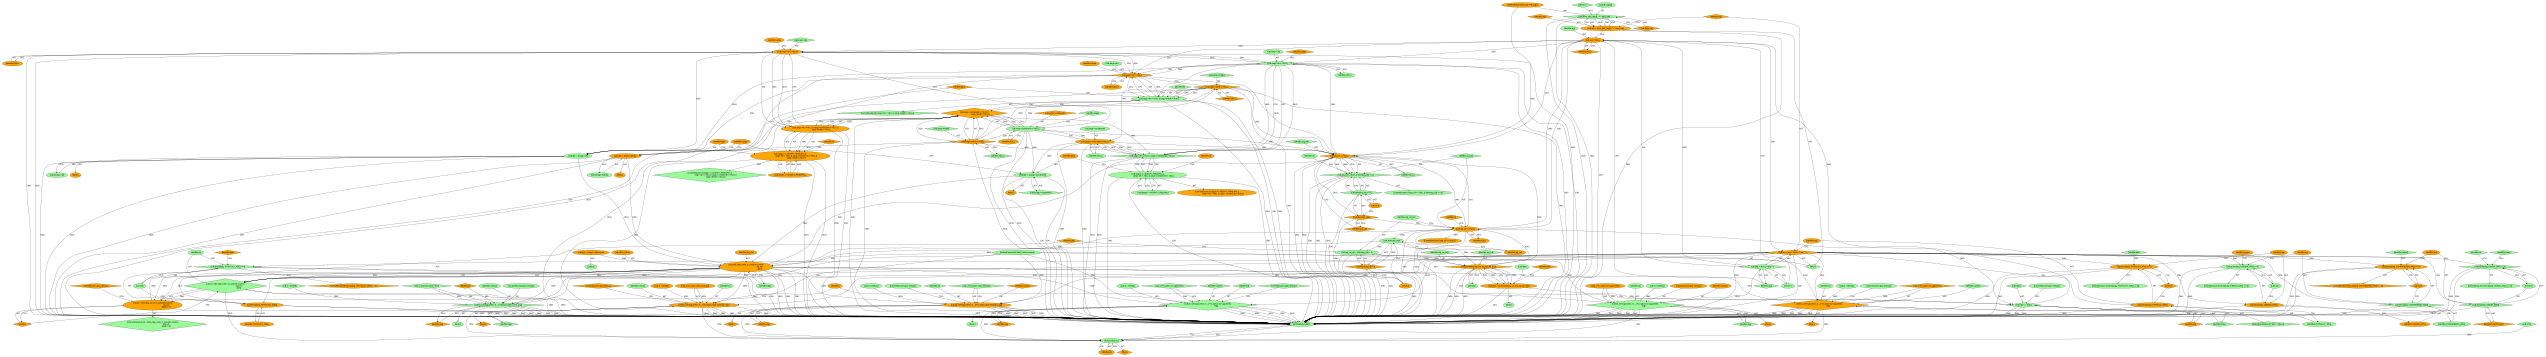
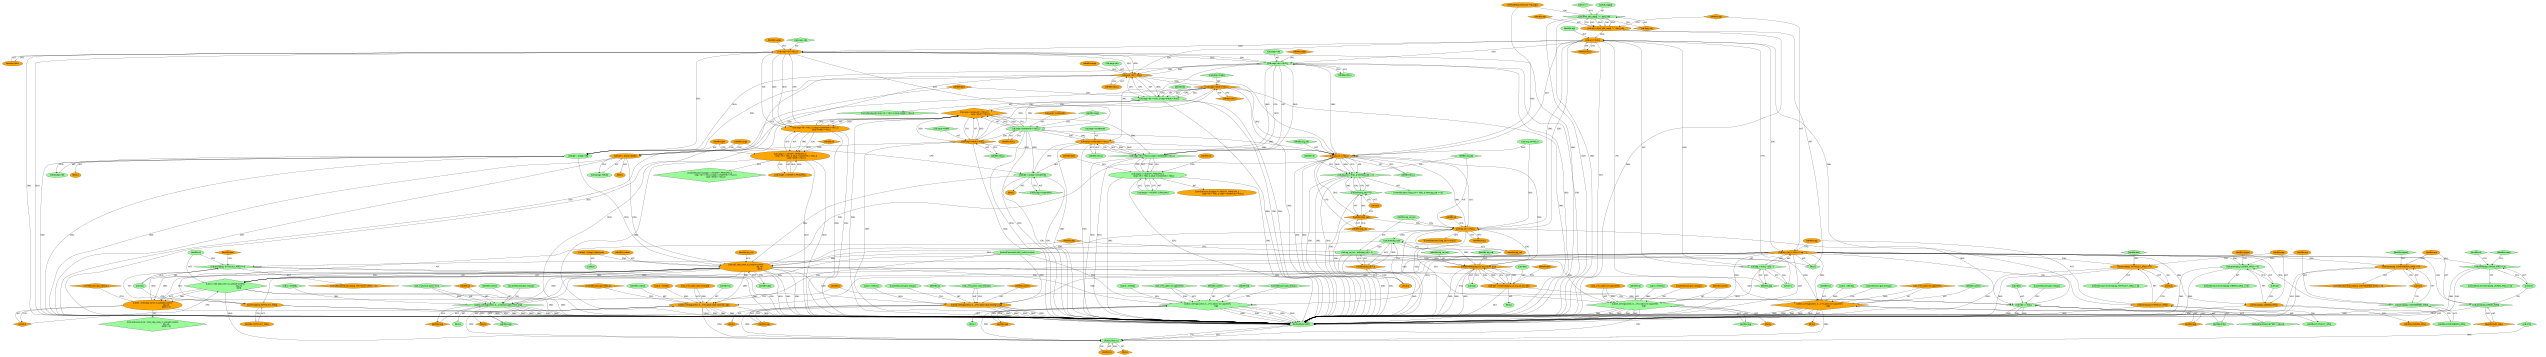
none -> (1530, 142)
(2539, 288) -> none
(2494, 324) -> (2494, 324)
